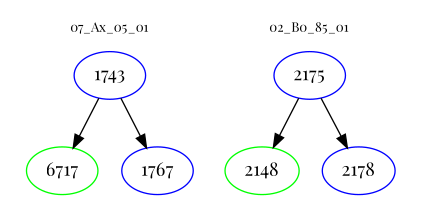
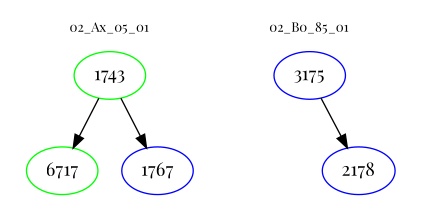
(110, 28) -> (110, 28)
(110, 75) -> (110, 75)
(310, 75) -> (310, 75)
(262, 171) -> none
